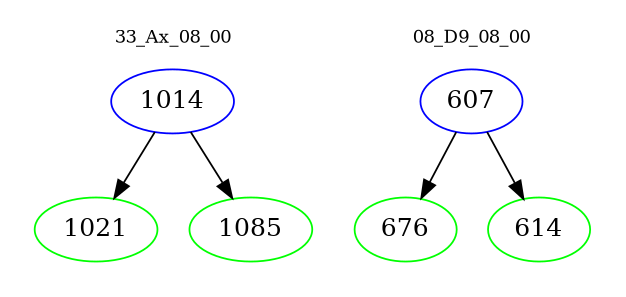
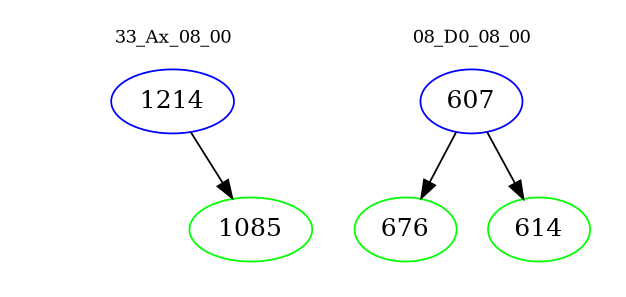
(472, 38) -> (472, 38)
(173, 101) -> (173, 101)
(96, 230) -> none
